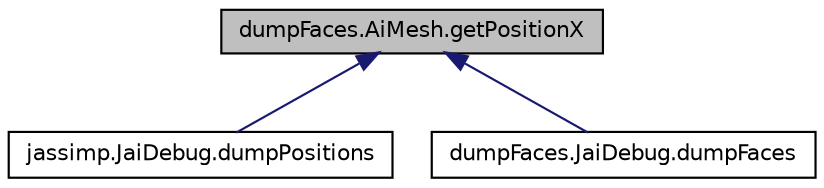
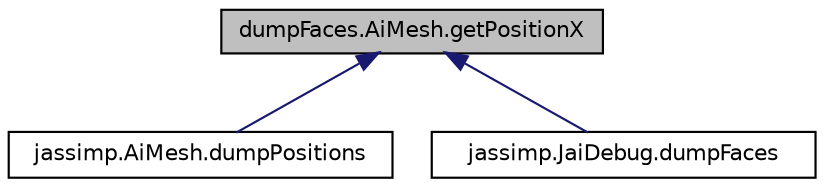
(201, 155) -> (201, 155)
(624, 155) -> (624, 155)
